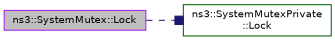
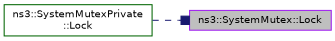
(159, 20) -> (166, 20)
